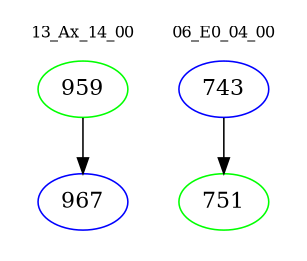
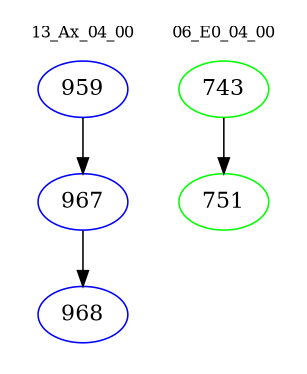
(83, 34) -> (83, 34)
(83, 89) -> (83, 89)
(224, 89) -> (224, 89)
none -> (83, 315)
